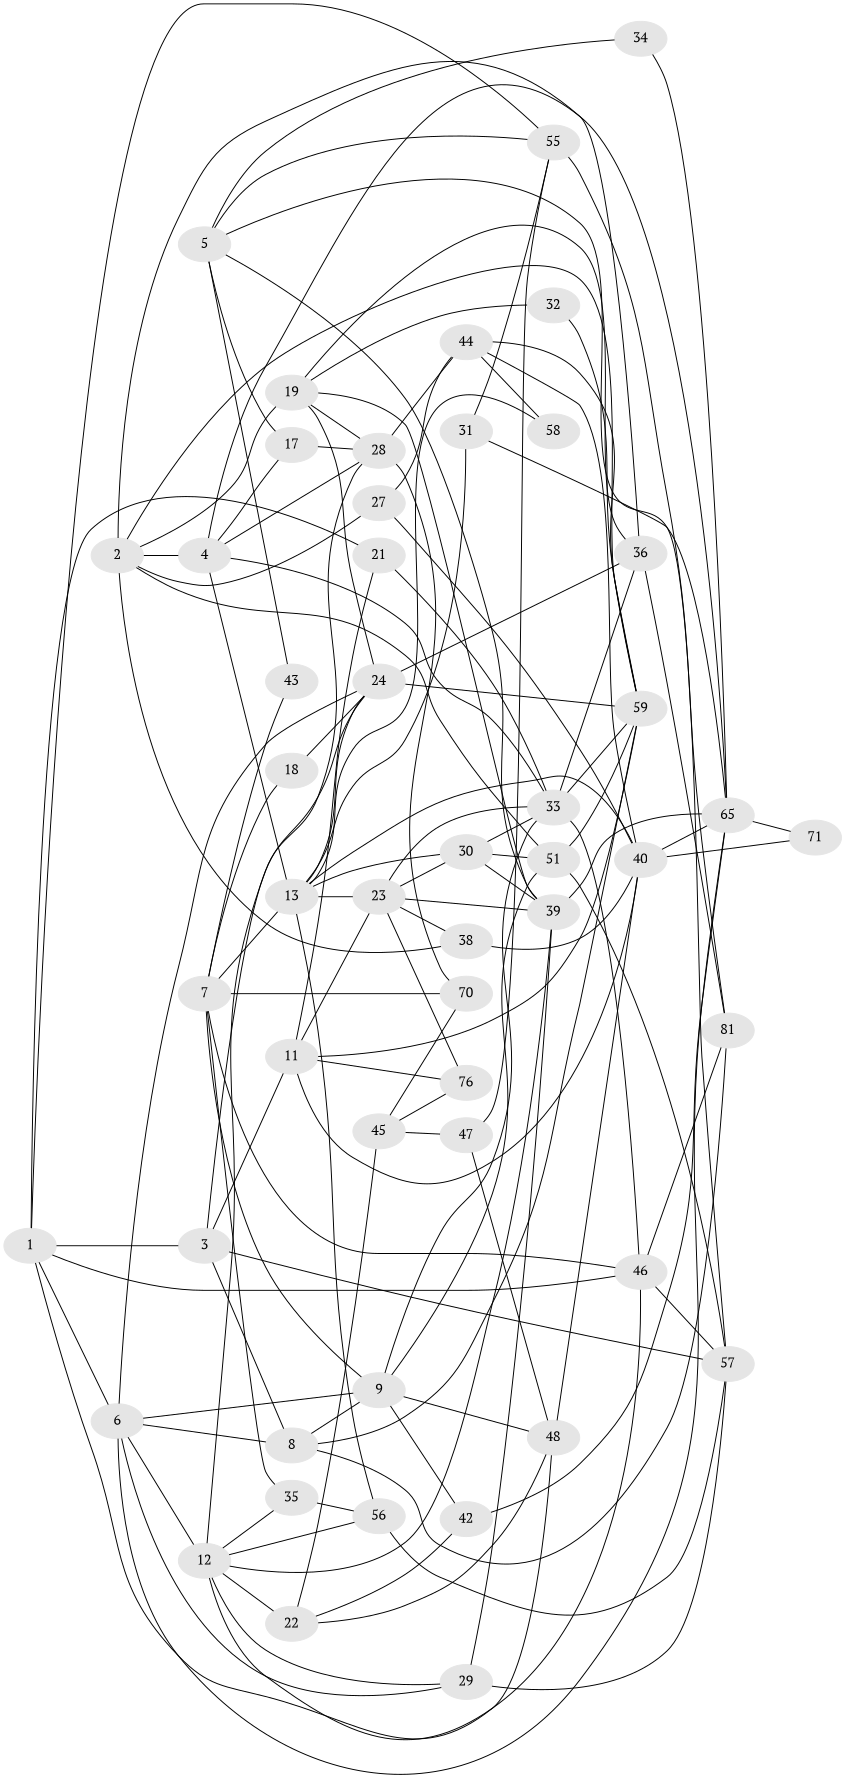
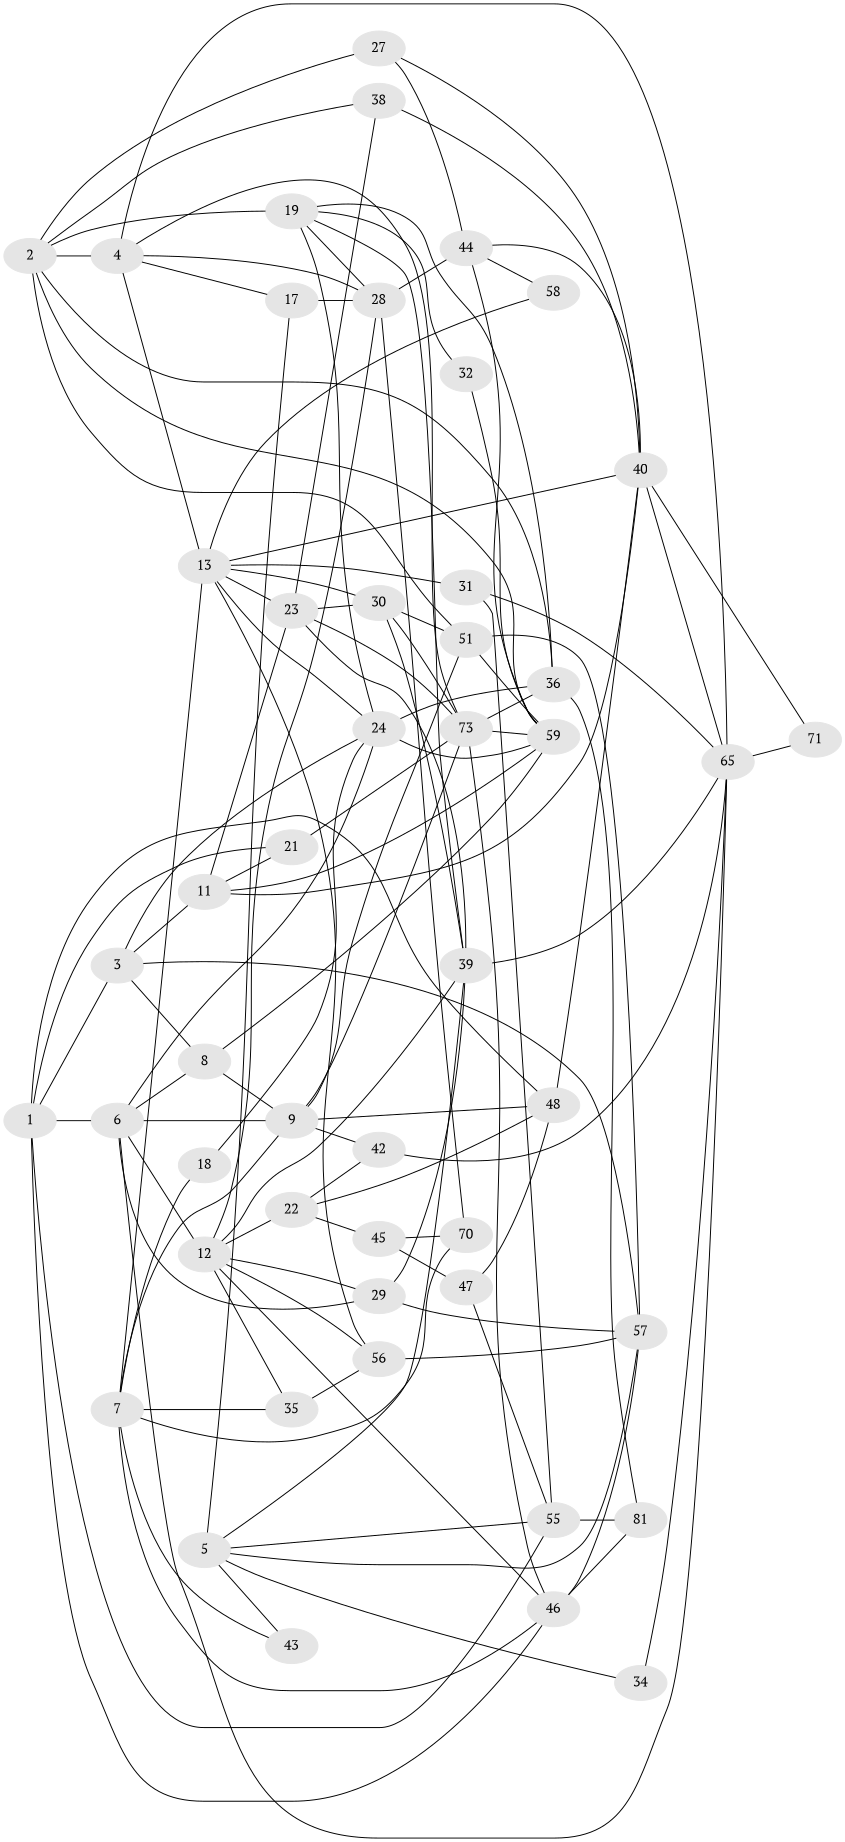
(554, 808) -> (466, 729)
(466, 1083) -> none
(649, 1457) -> none
